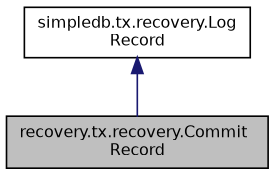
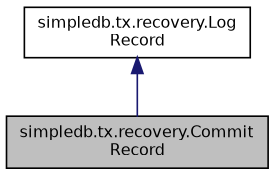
(137, 142) -> (137, 142)
